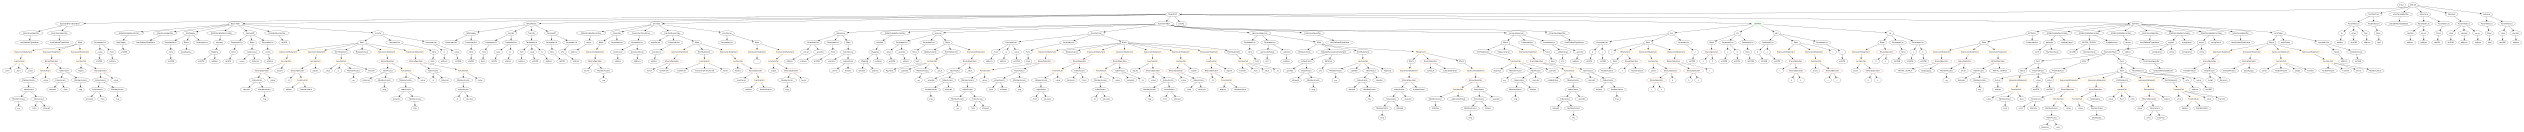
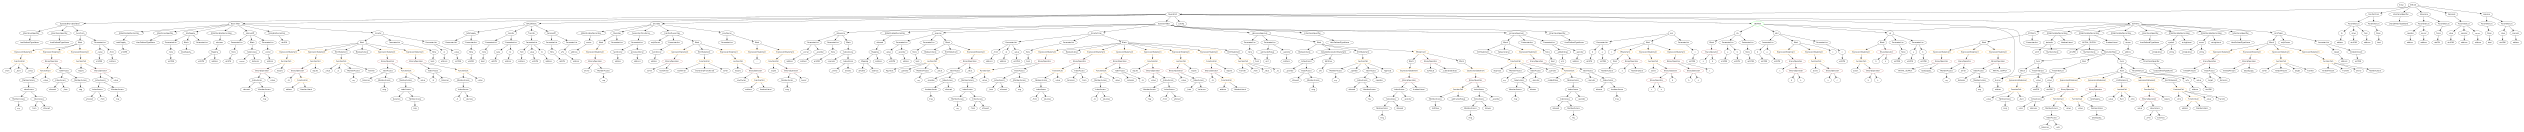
(1714, 29) -> (1913, 30)
none -> (80, 33)
(2143, 48) -> (1647, 18)
